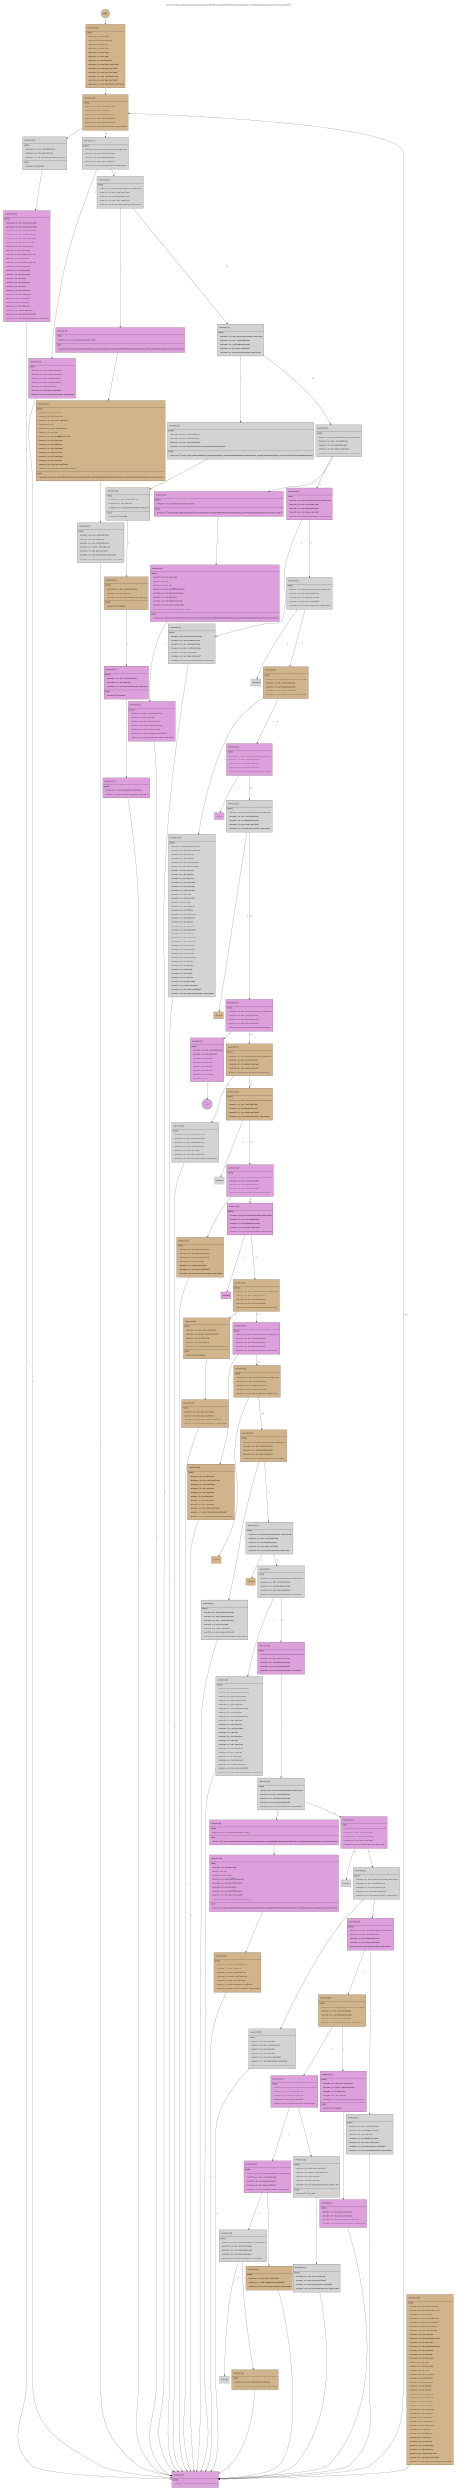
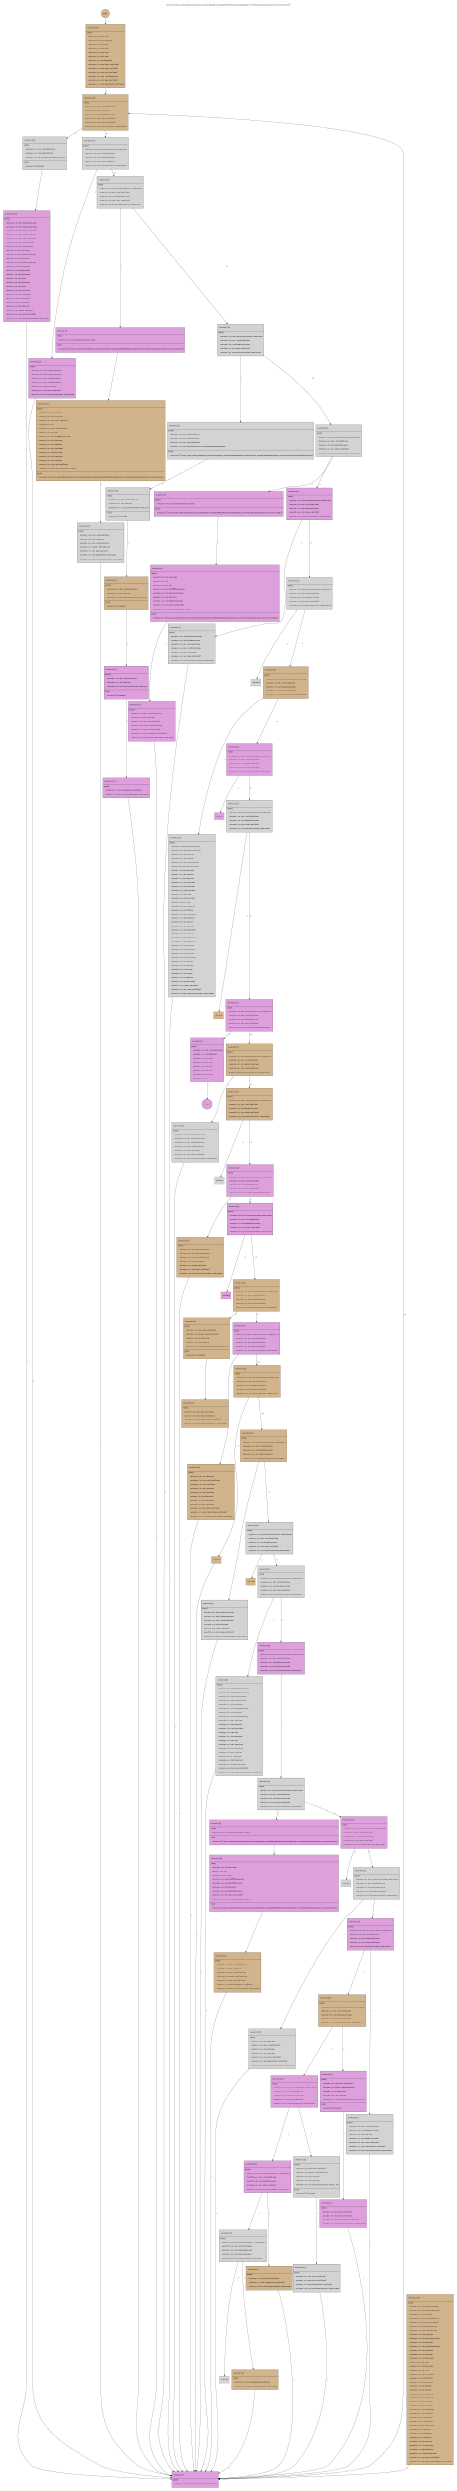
(185, 1948) -> (195, 2015)
